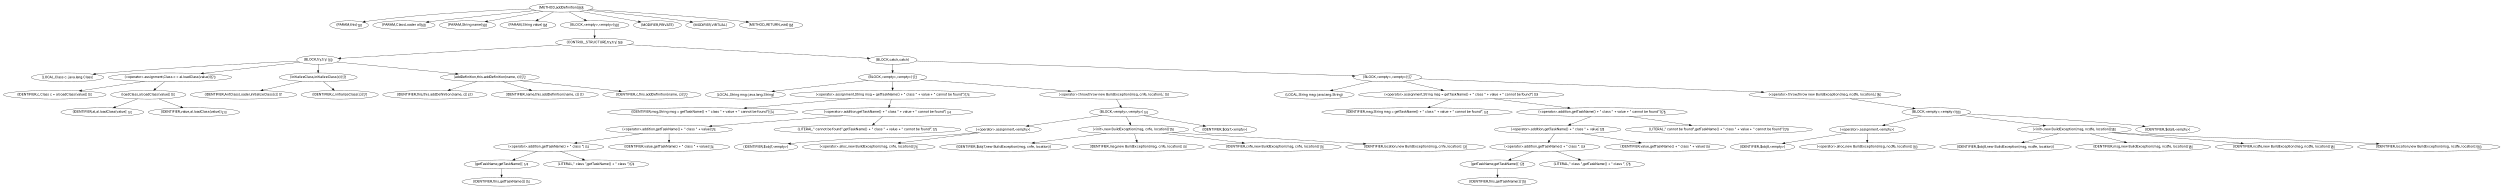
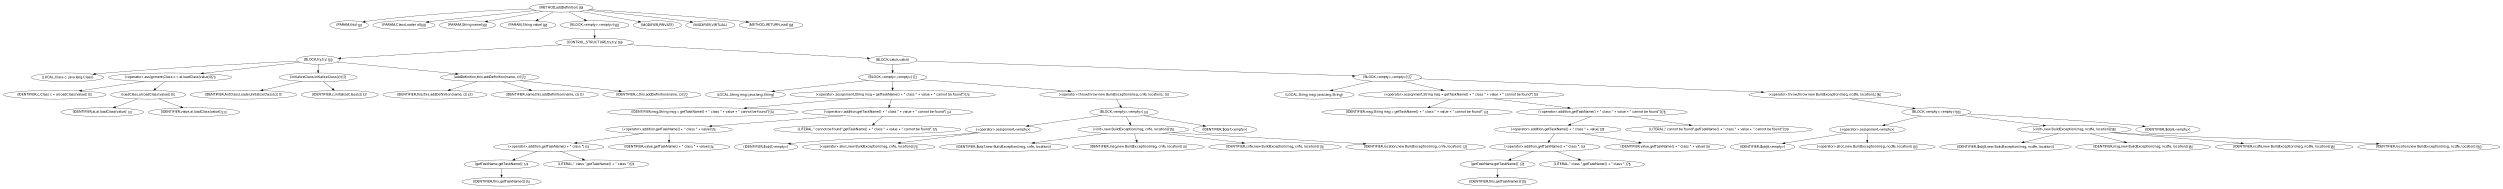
(581, 7) -> (581, 7)
(365, 94) -> (365, 94)
